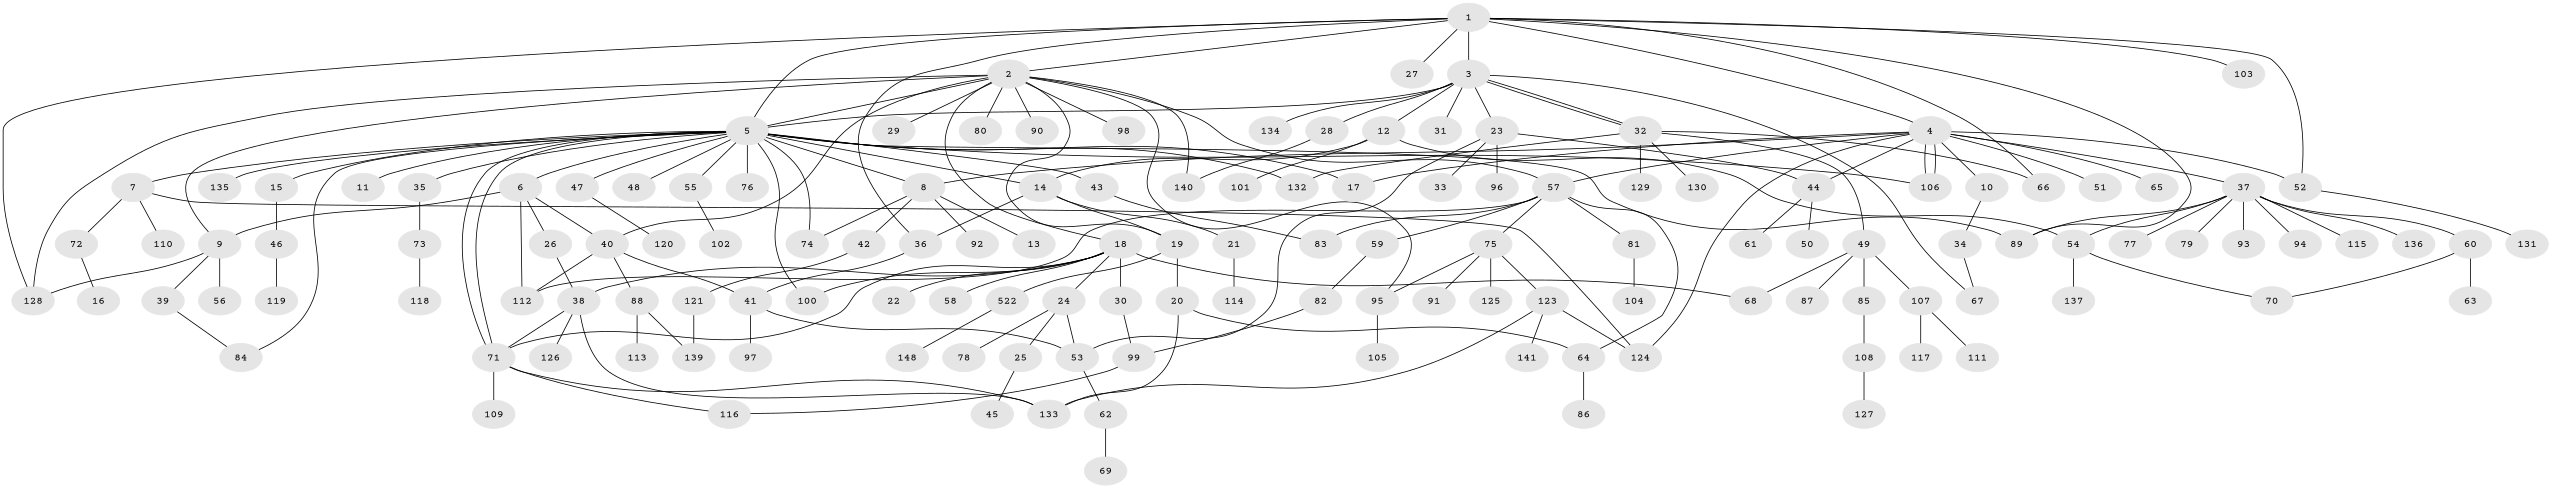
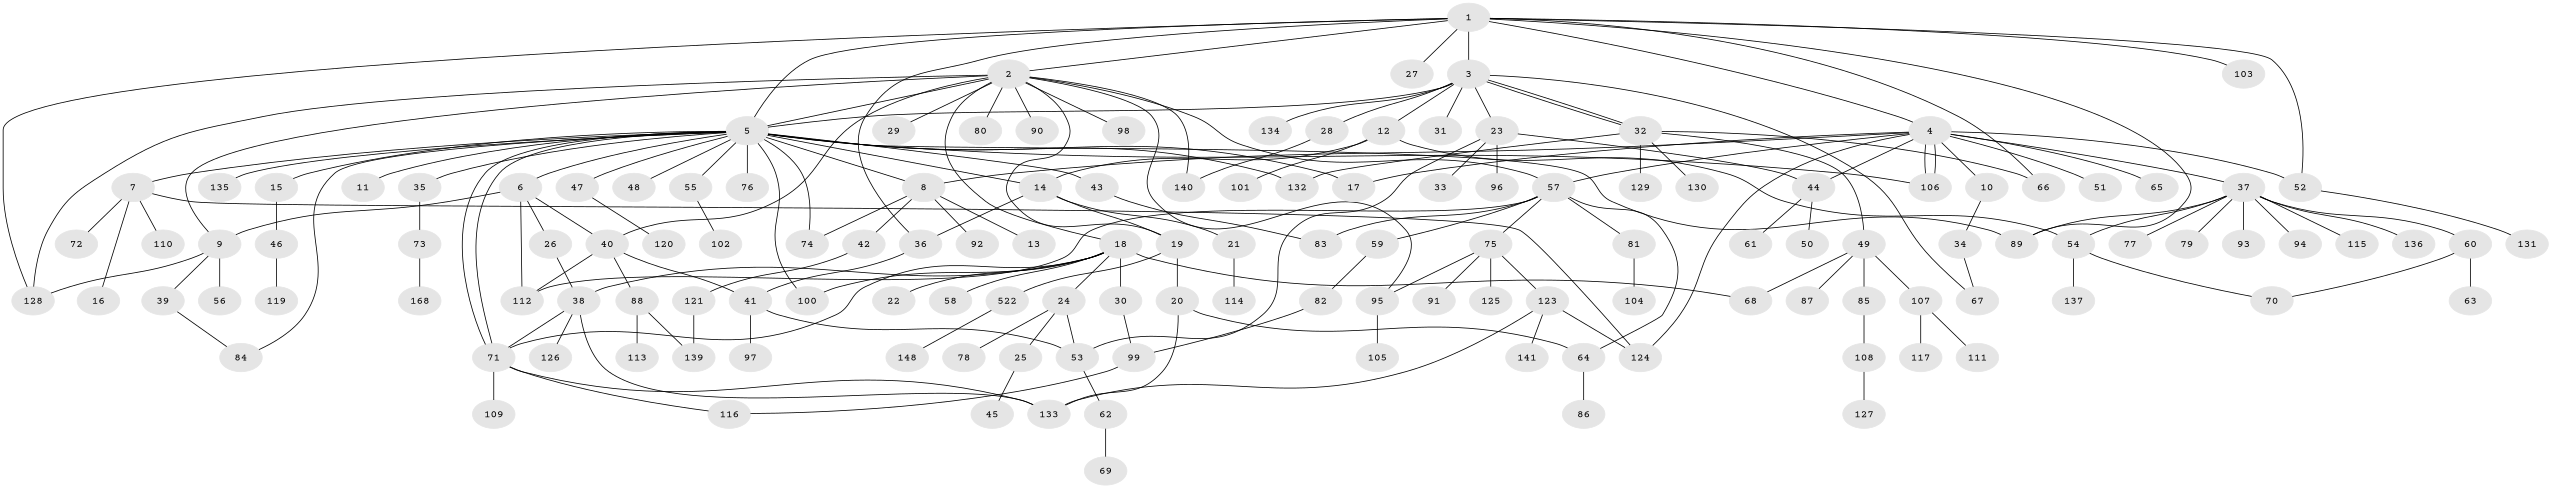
(87, 273) -> (116, 244)
(420, 301) -> (420, 301)
